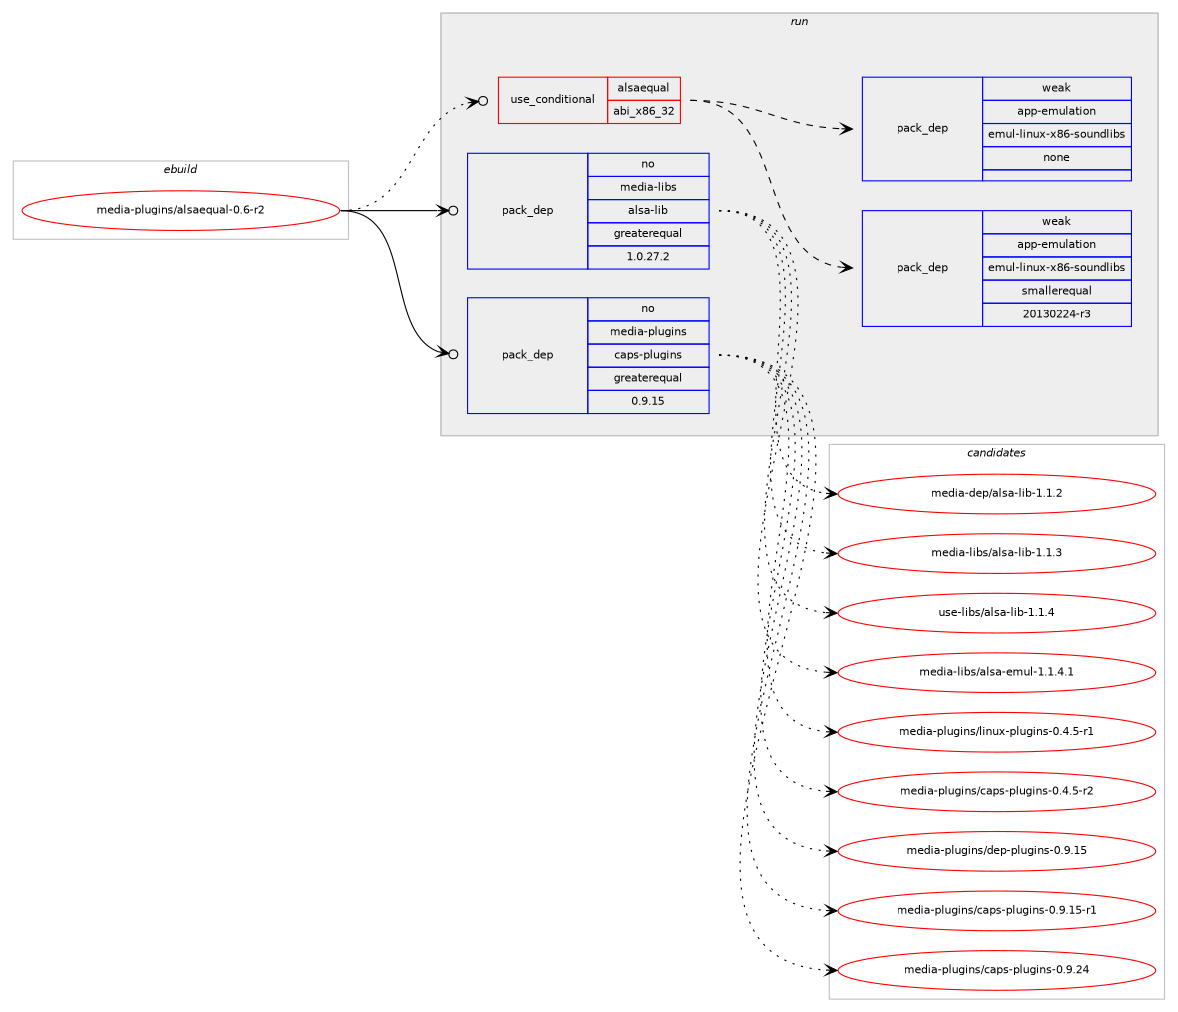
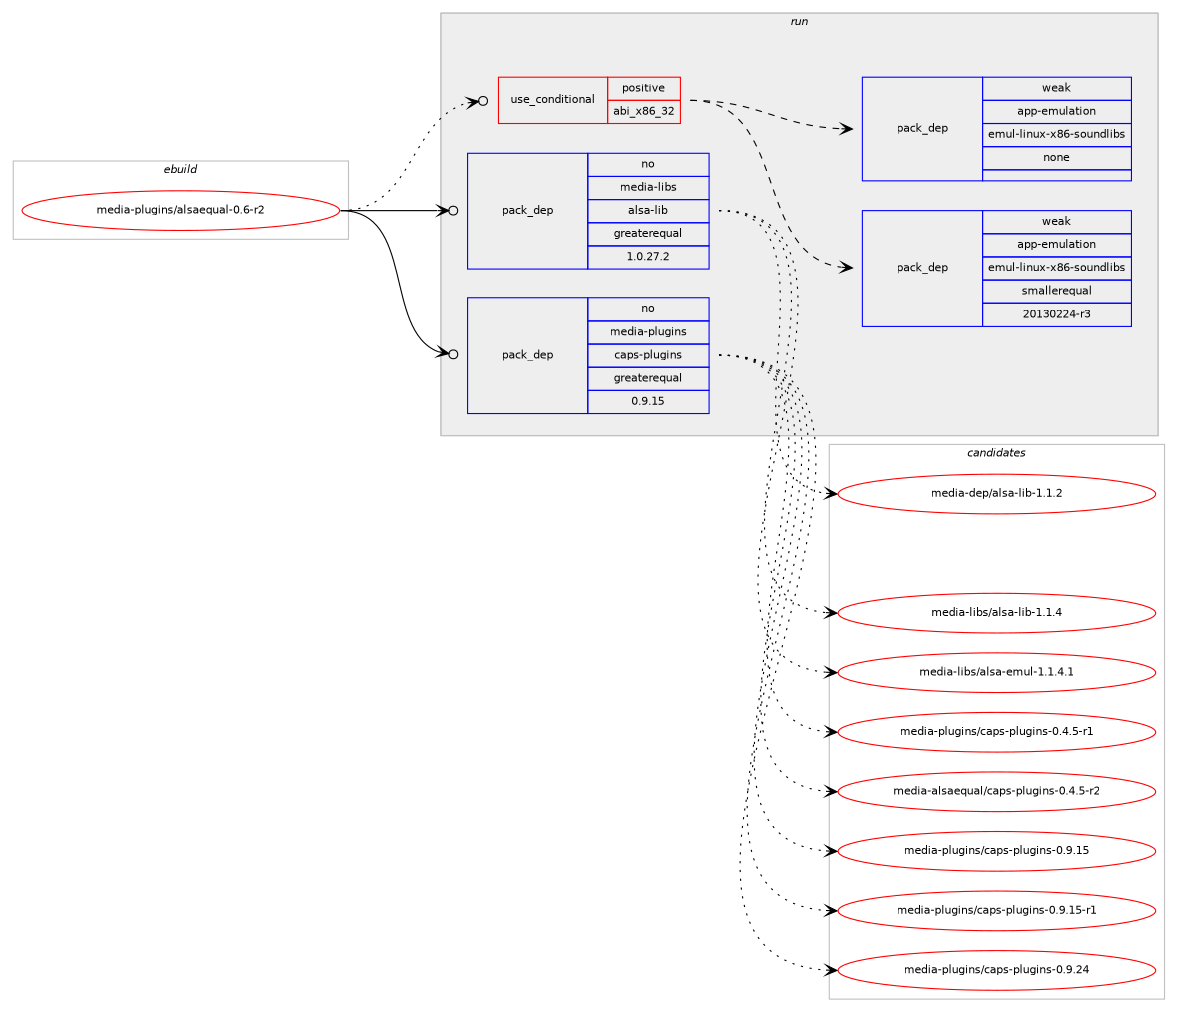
(644, 88) -> (644, 88)
(997, 554) -> none
(997, 613) -> (997, 613)
(997, 732) -> (997, 732)
(997, 792) -> (997, 792)
(997, 851) -> (997, 851)
